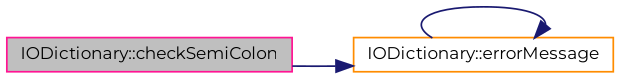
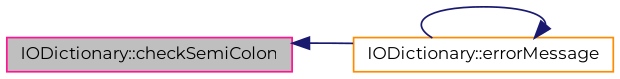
(314, 66) -> (331, 43)
